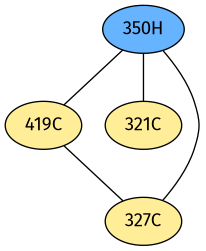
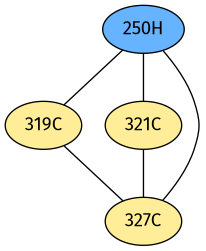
(143, 29) -> (143, 29)
(43, 125) -> (43, 125)
none -> (143, 173)
